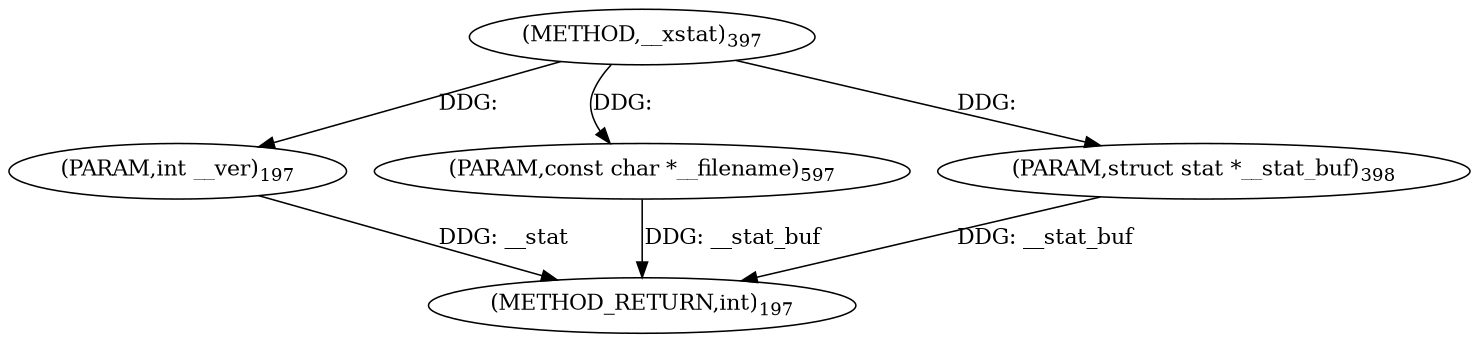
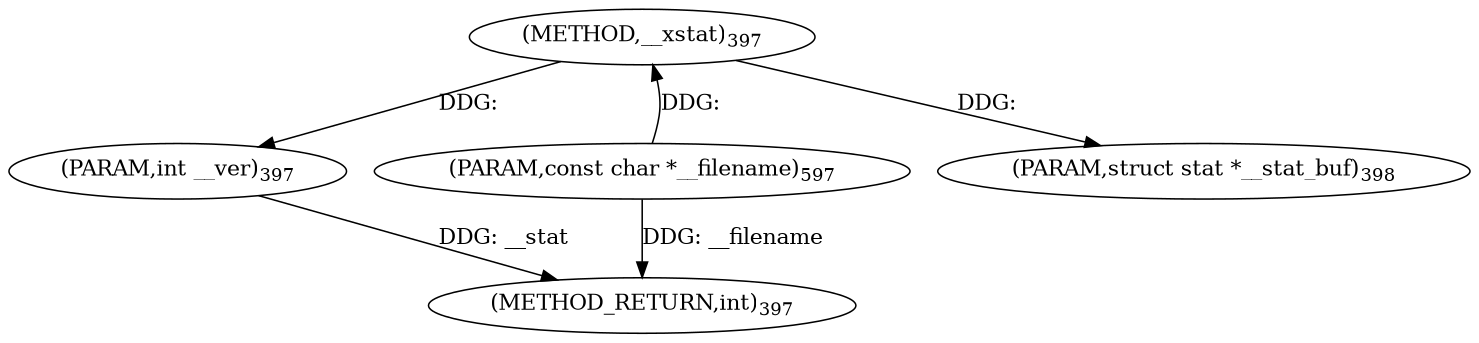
(592, 96) -> (660, 112)
(277, 169) -> (277, 169)
(928, 237) -> none
(733, 238) -> (733, 238)
(776, 303) -> (776, 303)
